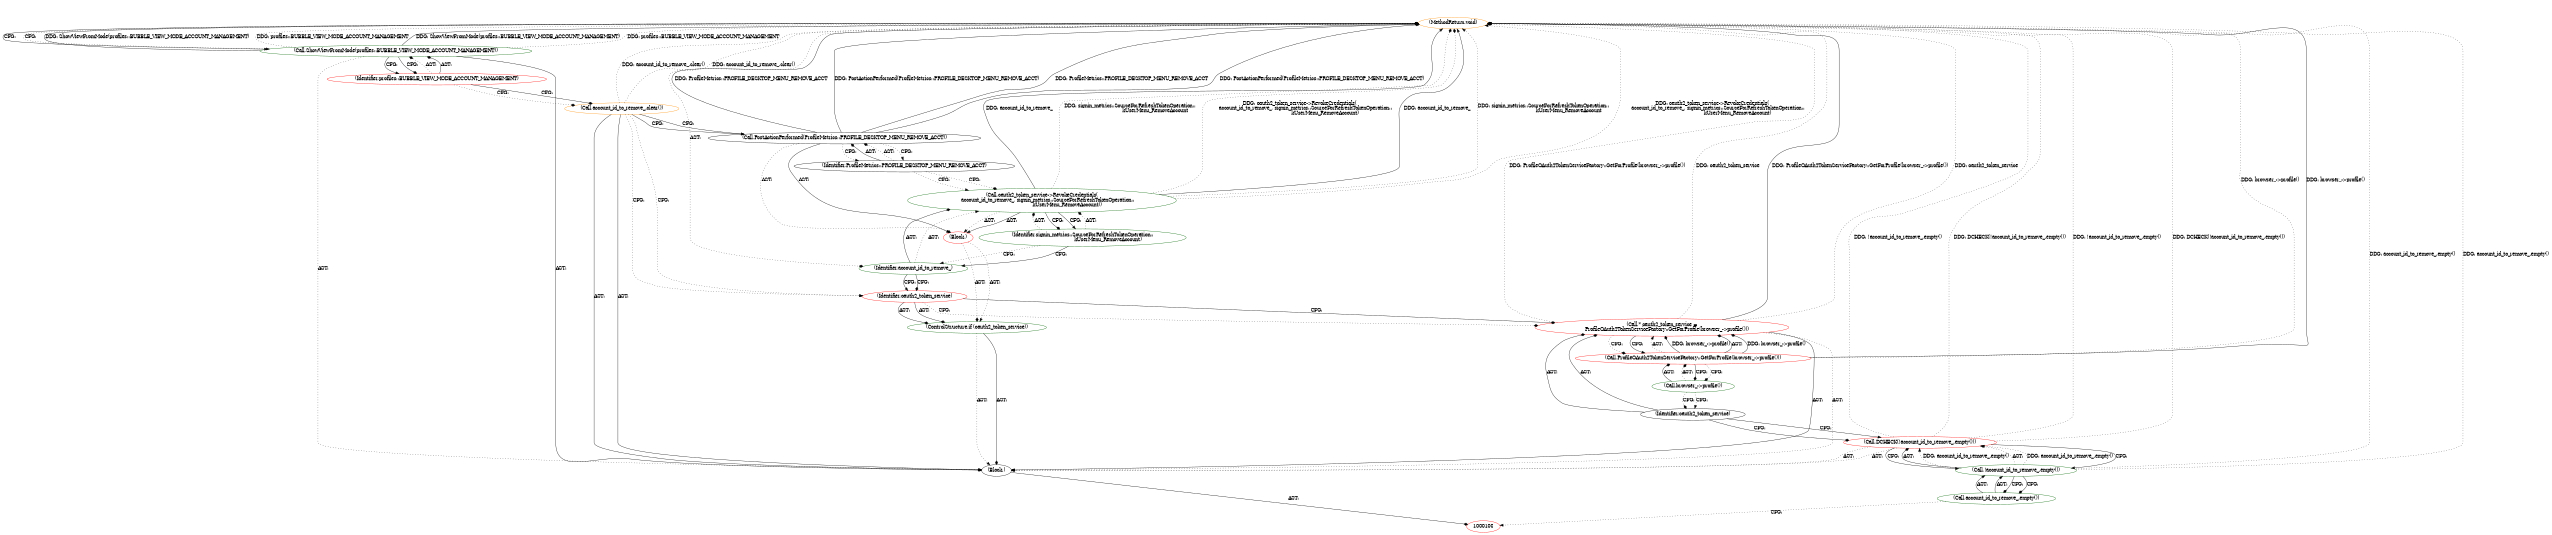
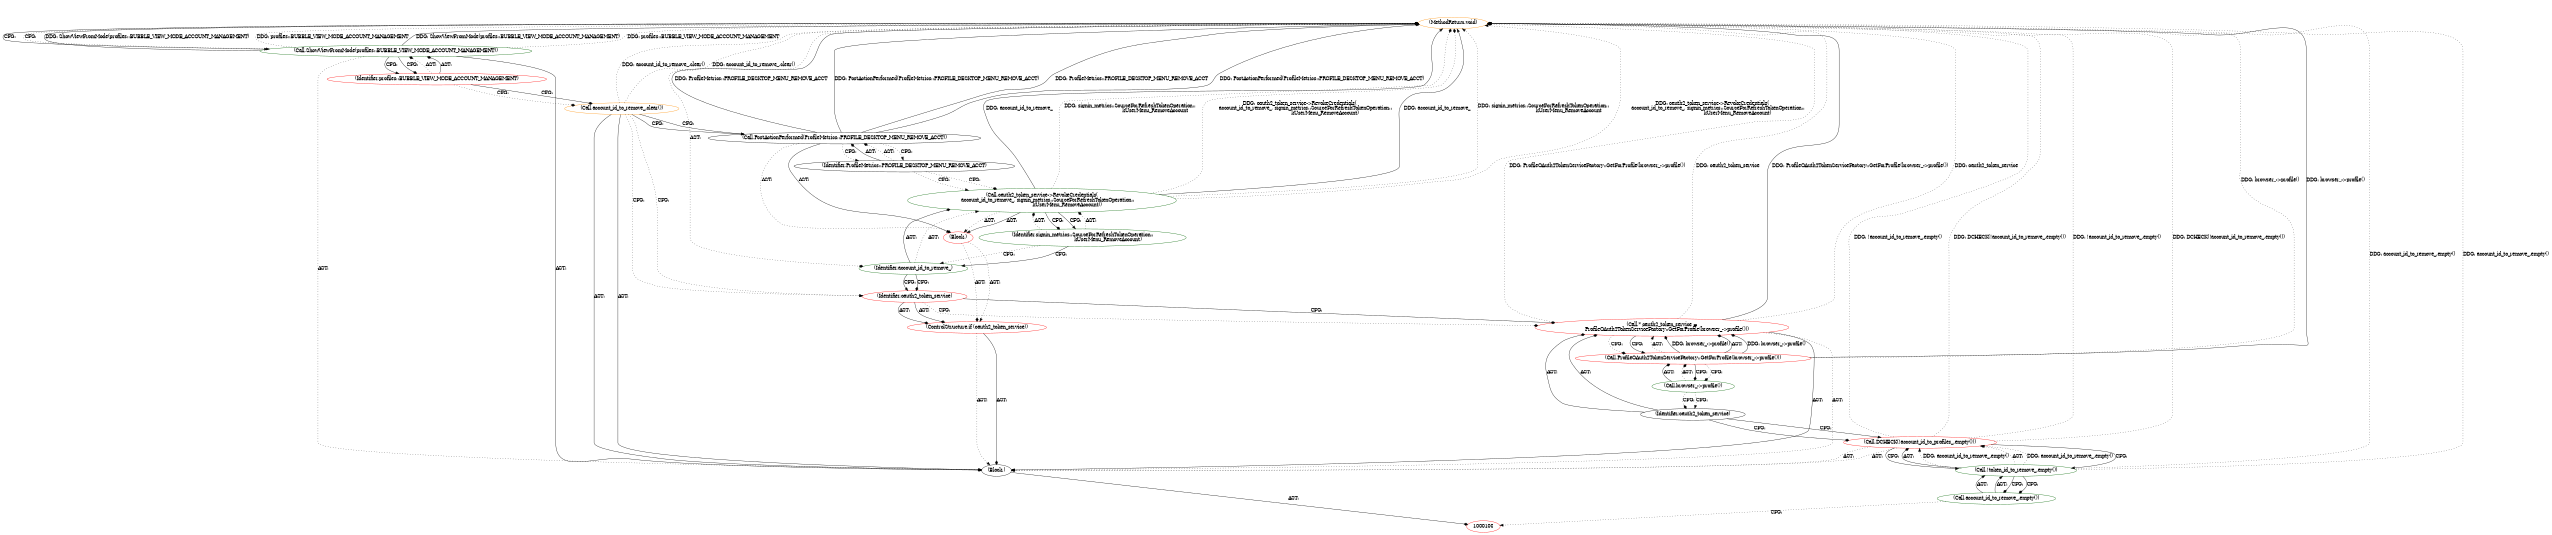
(977, 327) -> (977, 327)
(1920, 442) -> (1920, 442)
(2016, 470) -> (2016, 470)
